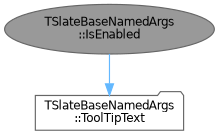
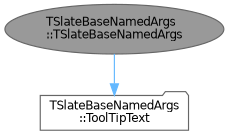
(109, 29) -> (114, 29)
